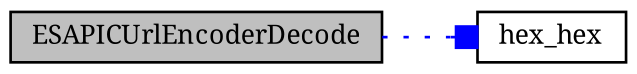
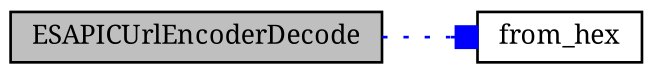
(552, 37) -> (560, 37)
